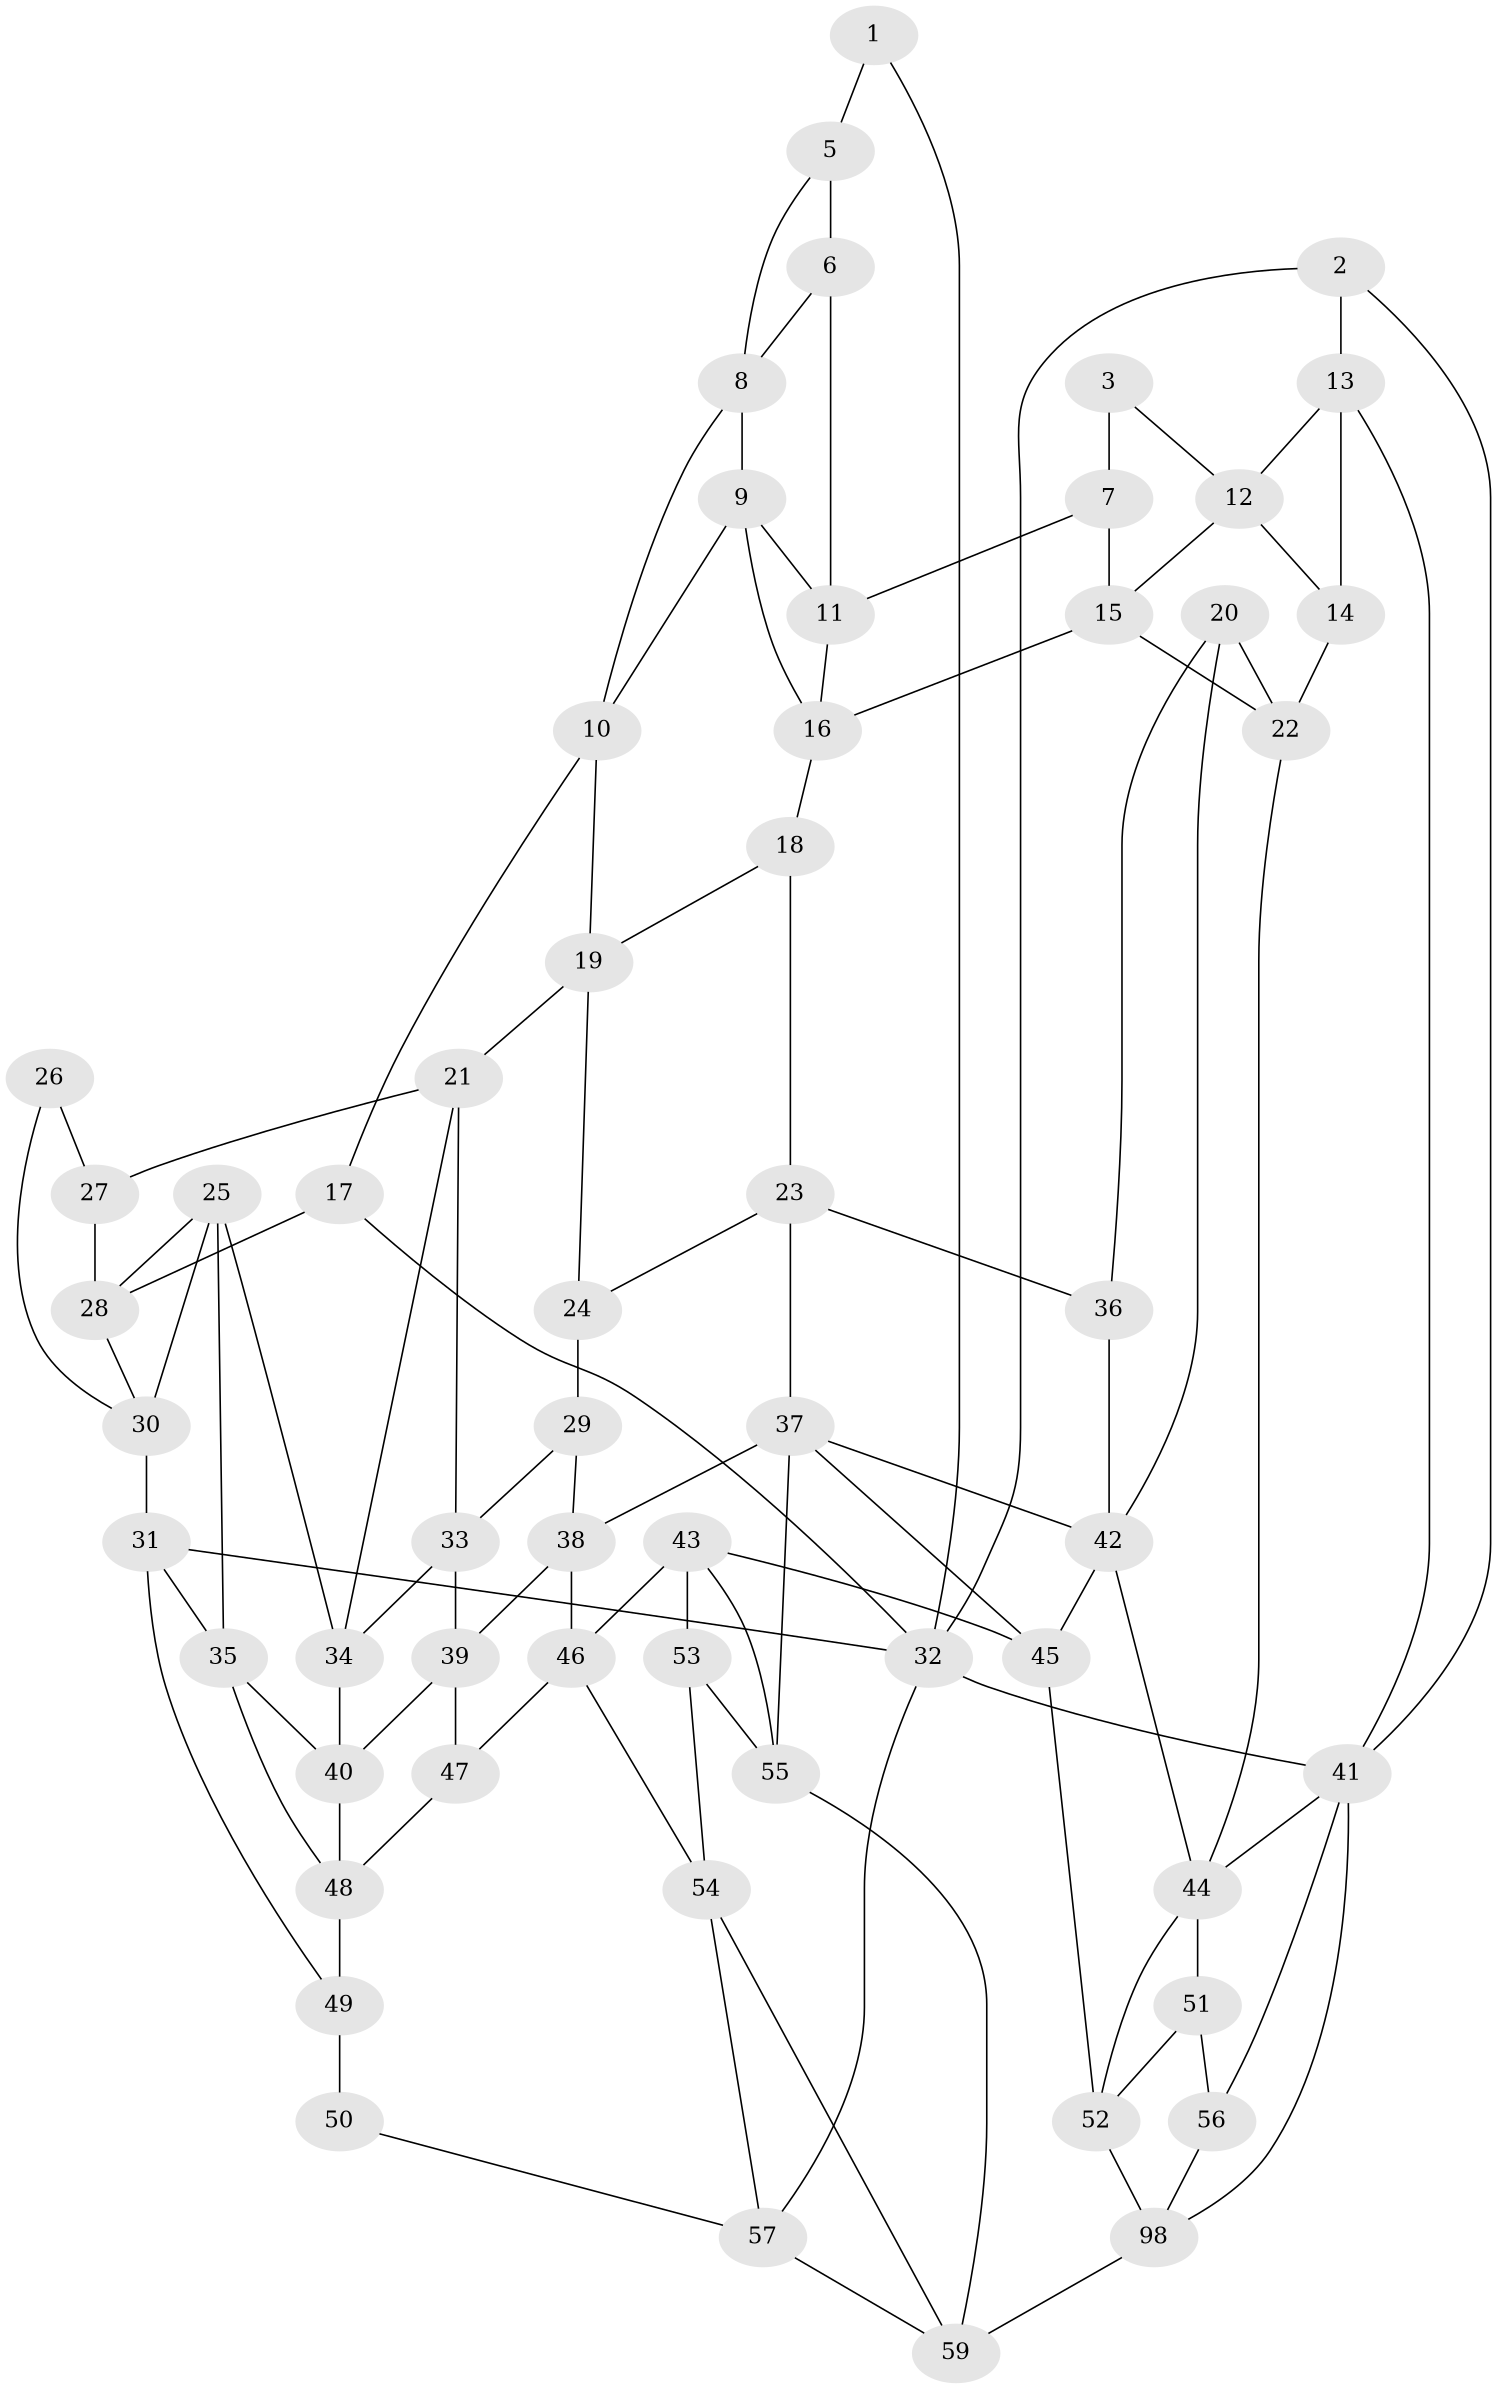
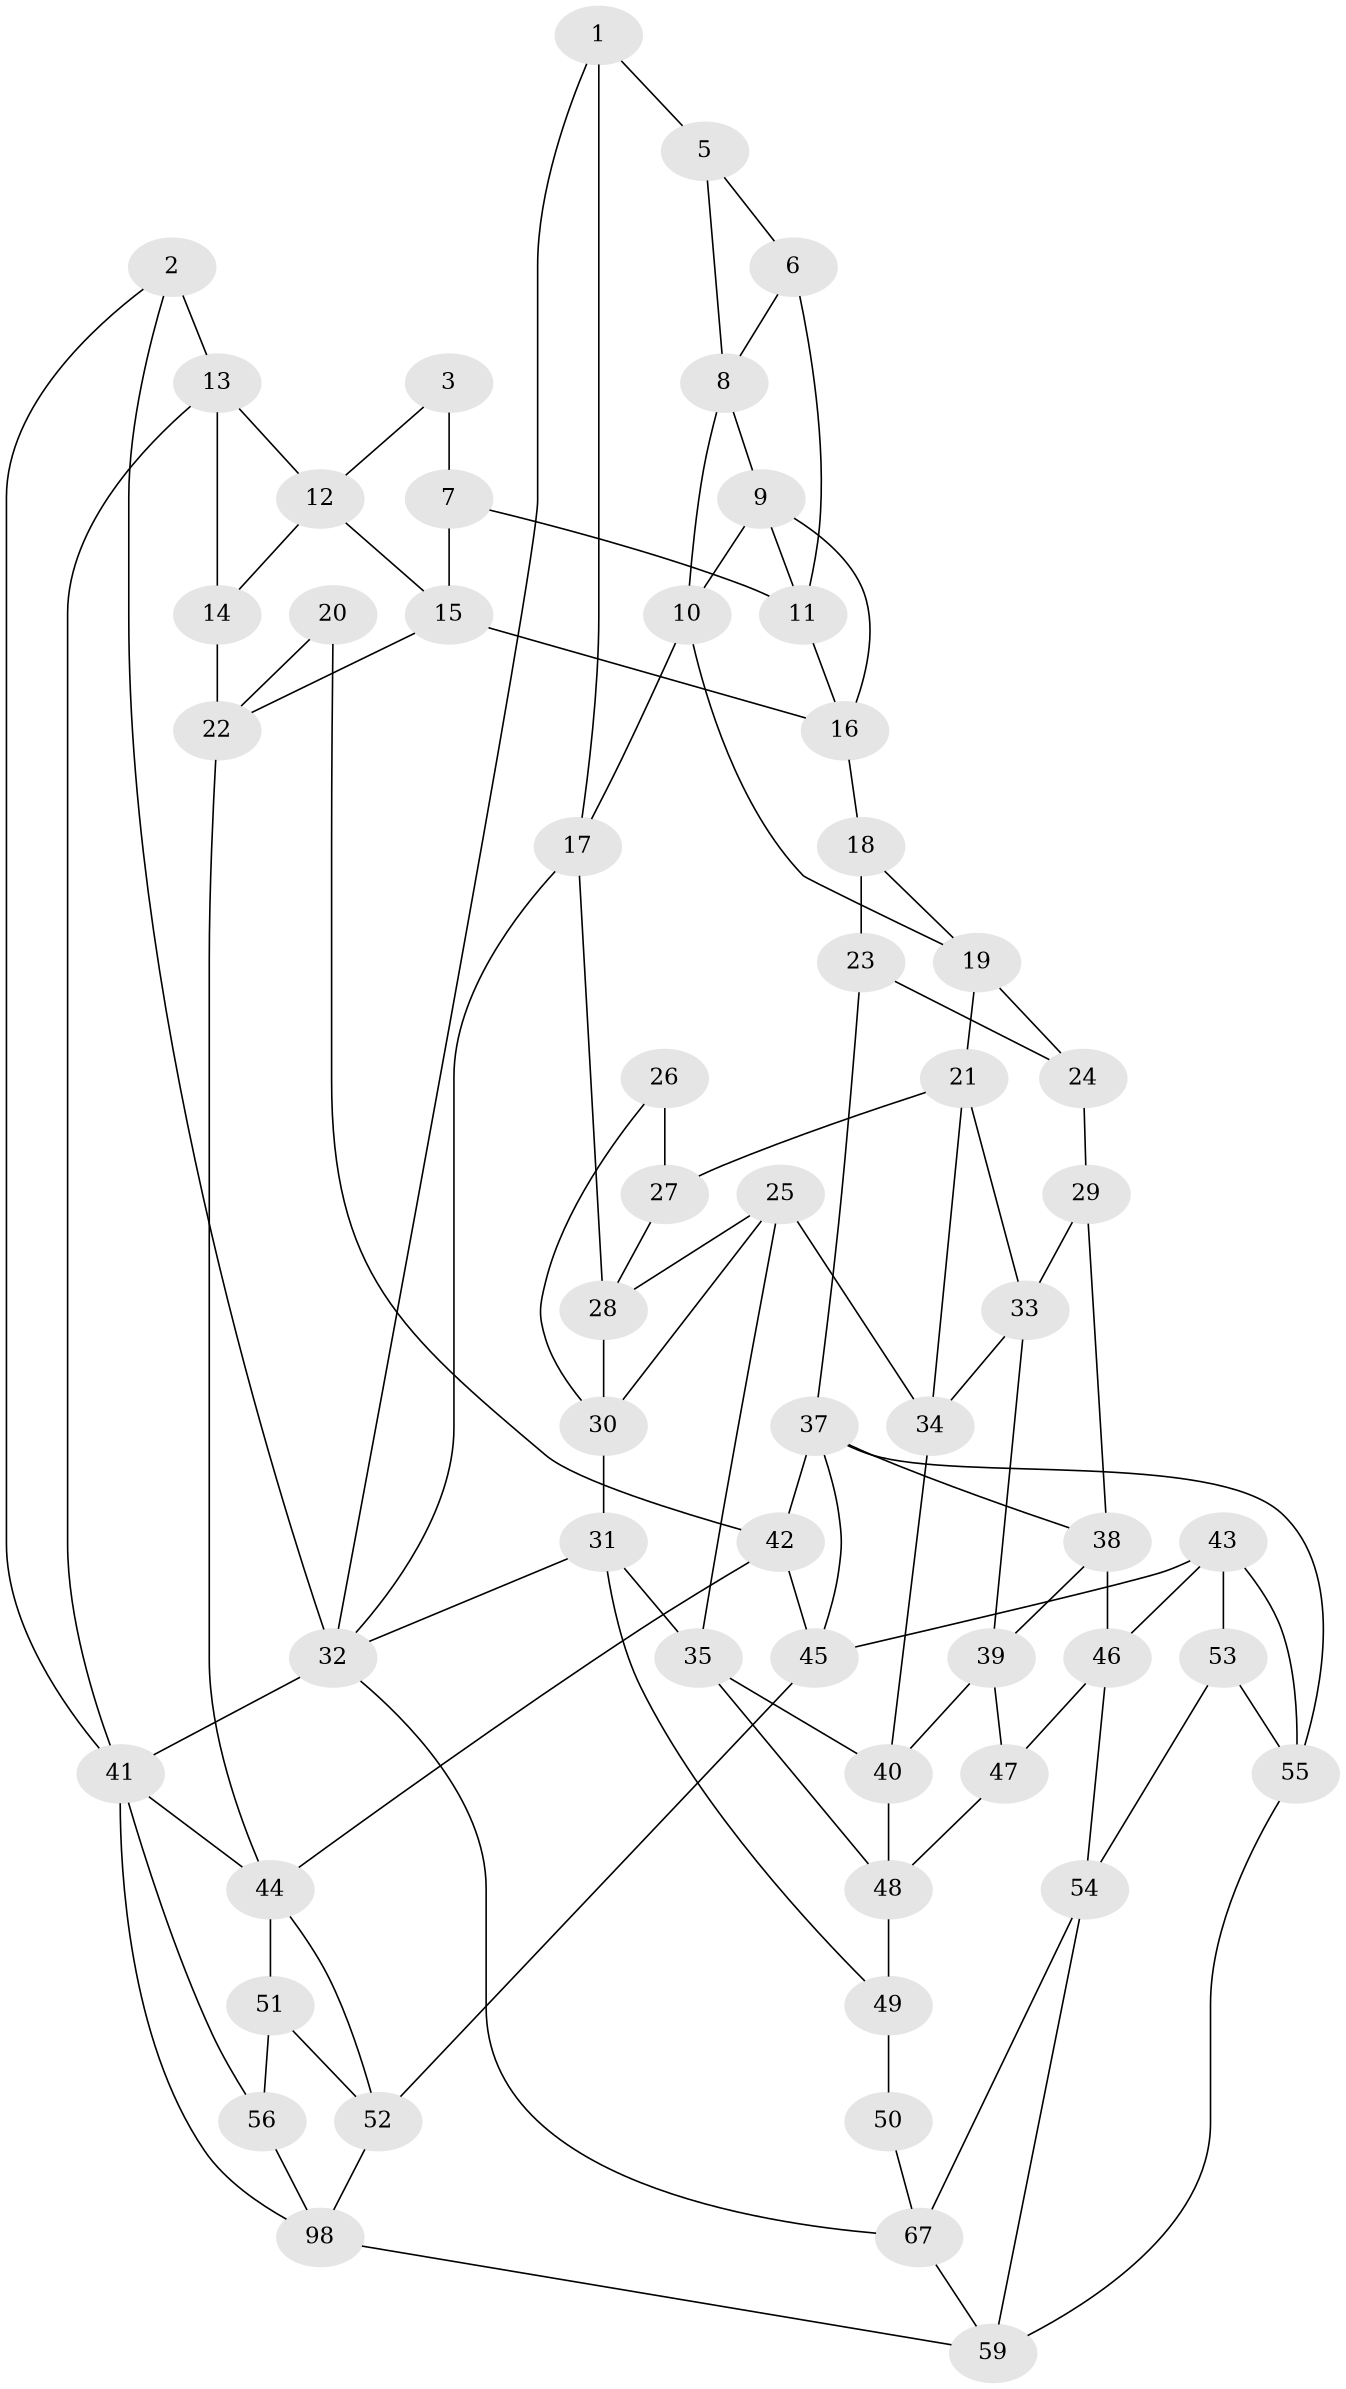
none -> (599, 441)
(1109, 1310) -> none
(763, 2238) -> (919, 2238)
